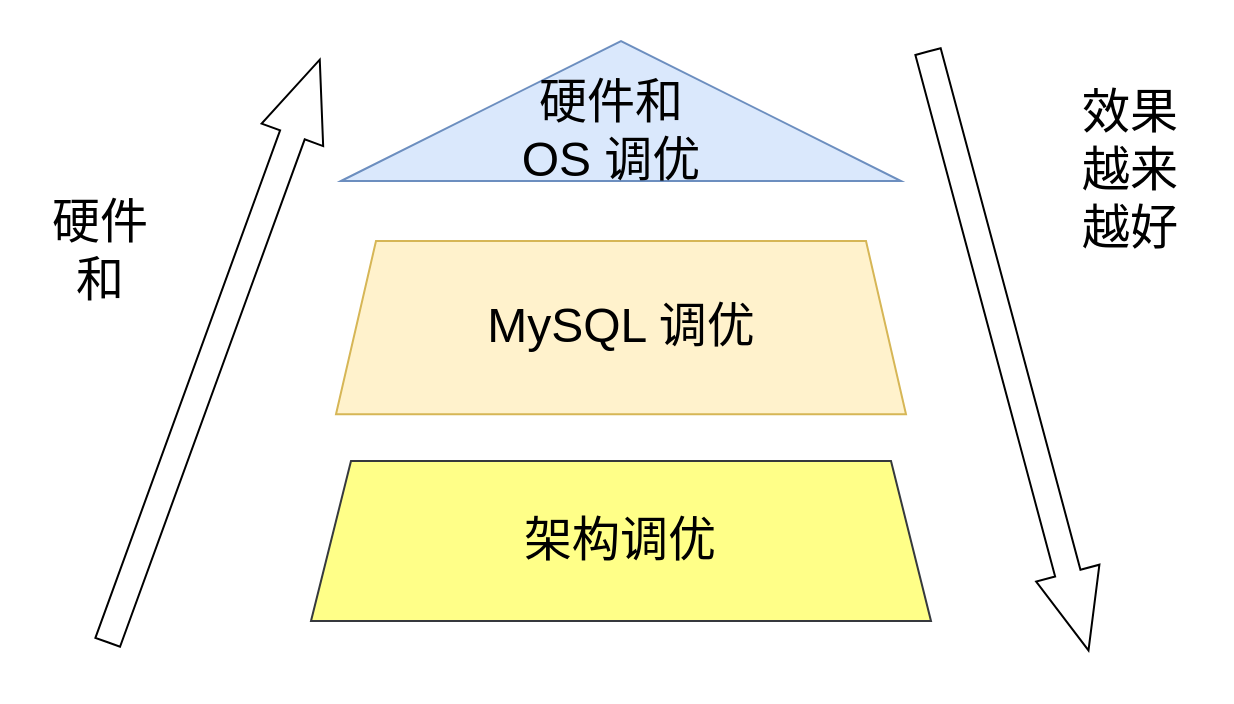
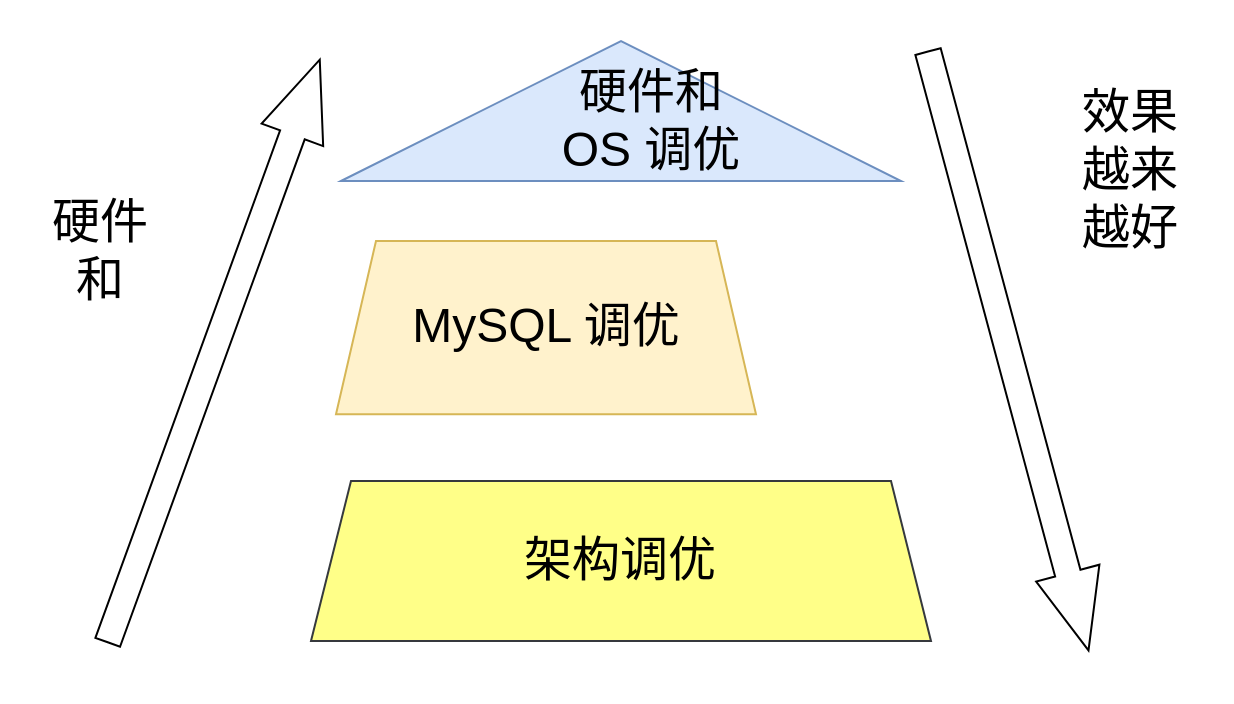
(611, 131) -> (651, 121)
(621, 328) -> (546, 328)
(621, 541) -> (621, 561)
